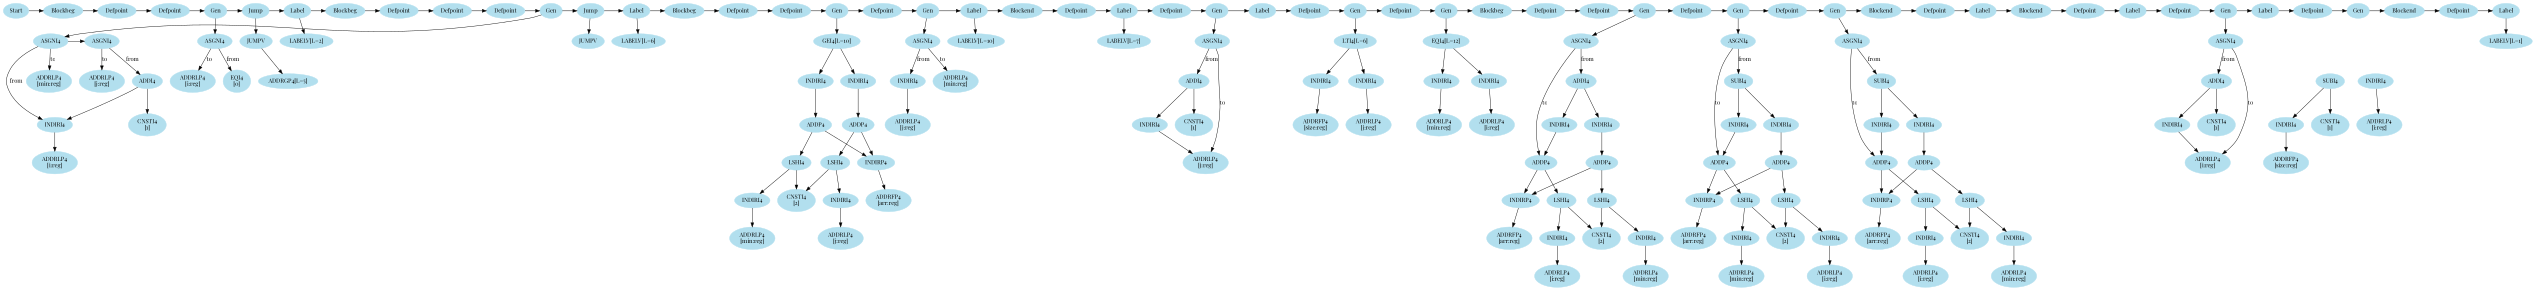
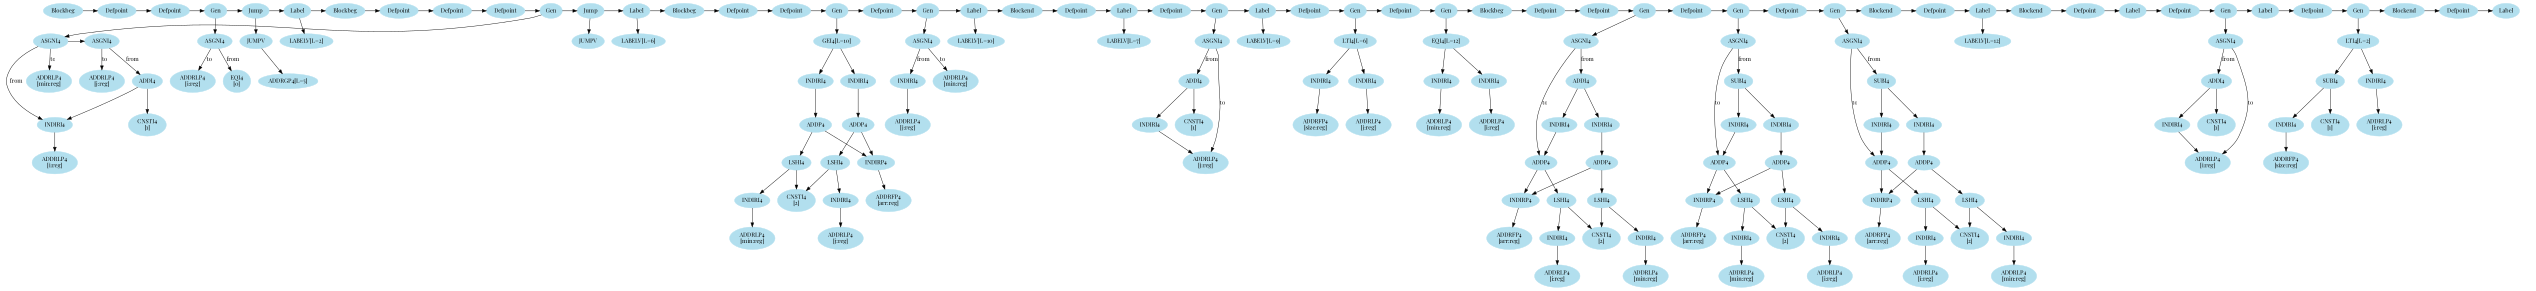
(16, 11) -> none
none -> (1264, 41)
none -> (1983, 41)
none -> (2358, 41)
(2506, 41) -> none
